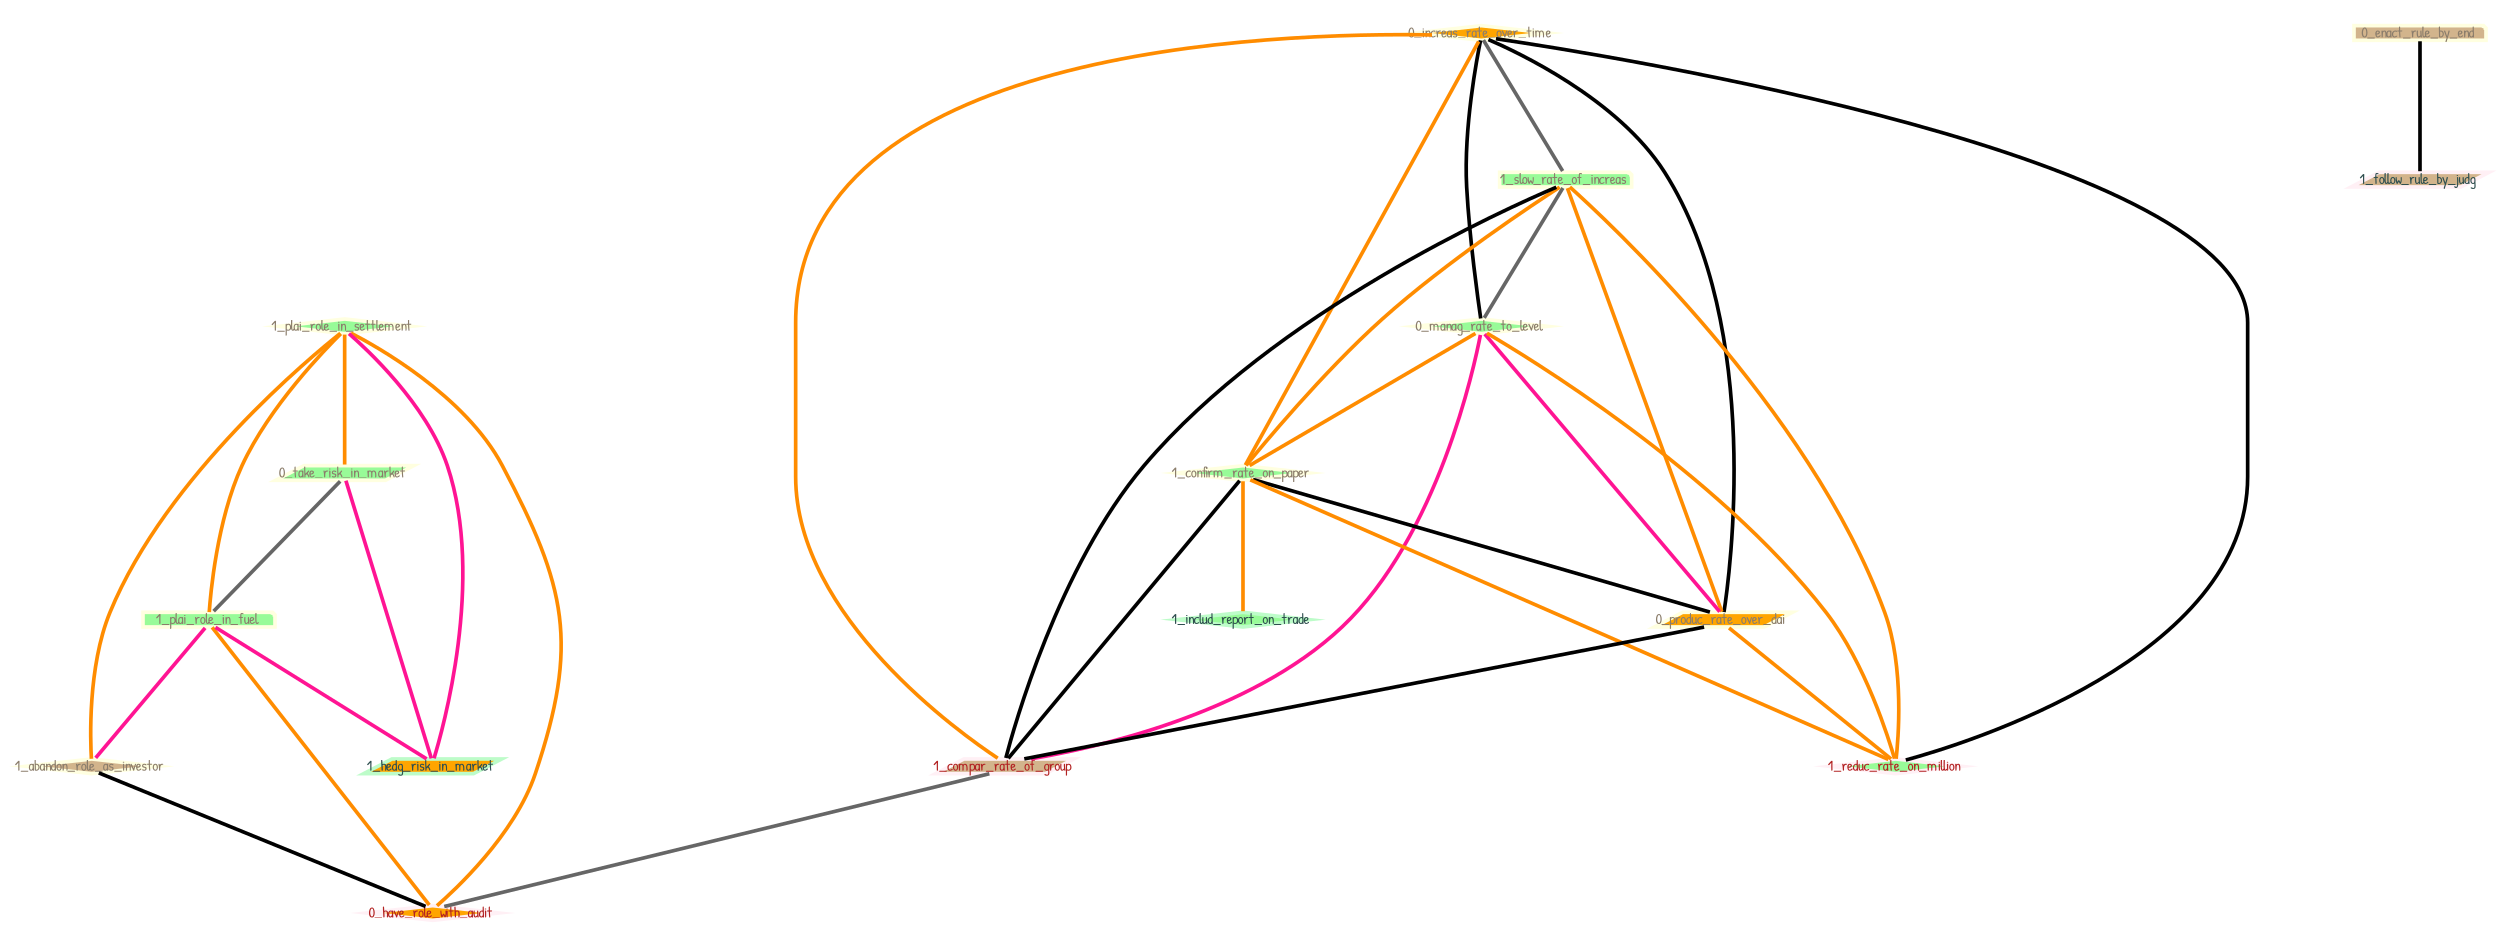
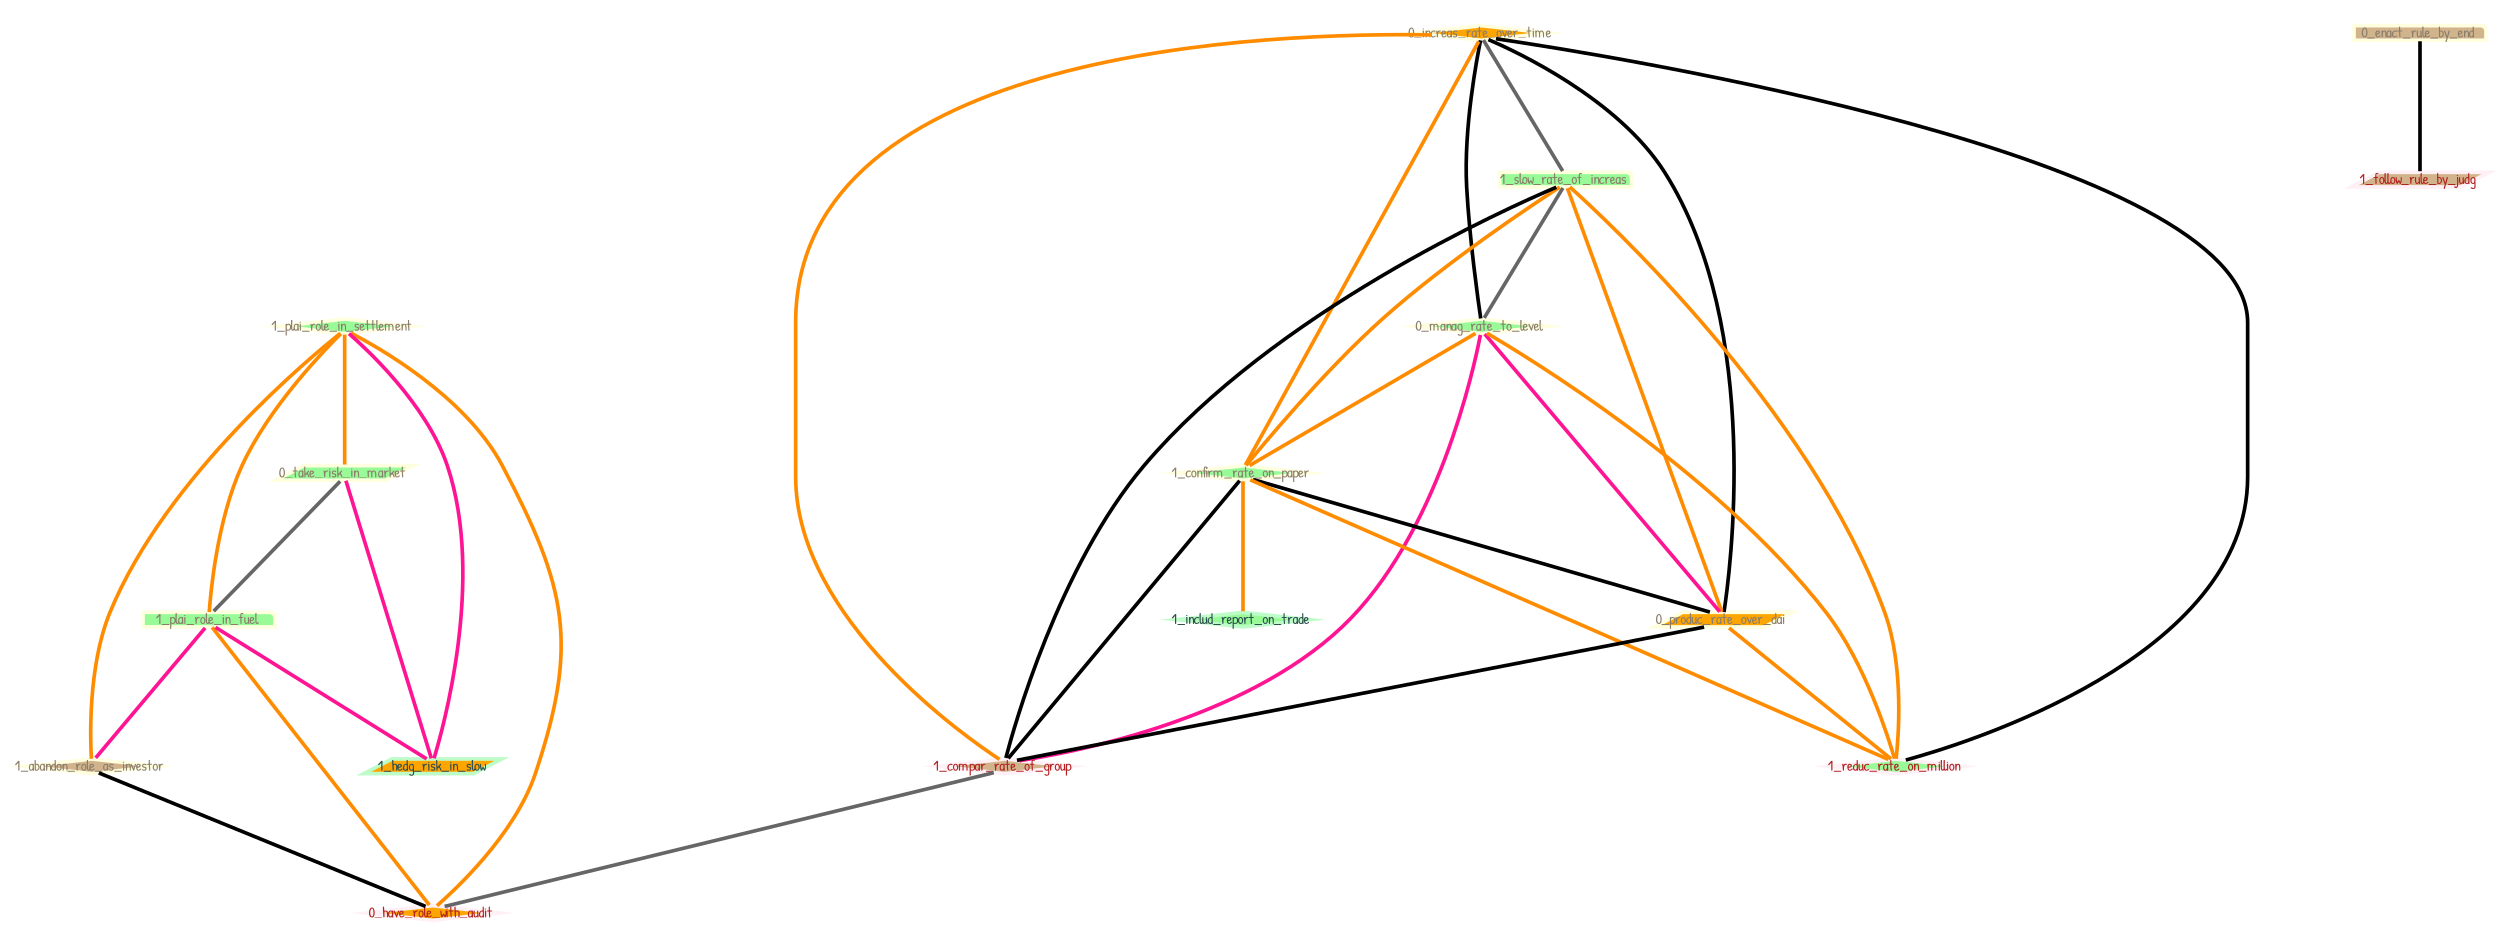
(2420, 180) -> (2420, 180)
(433, 766) -> (433, 766)
(1005, 766) -> (1005, 766)
